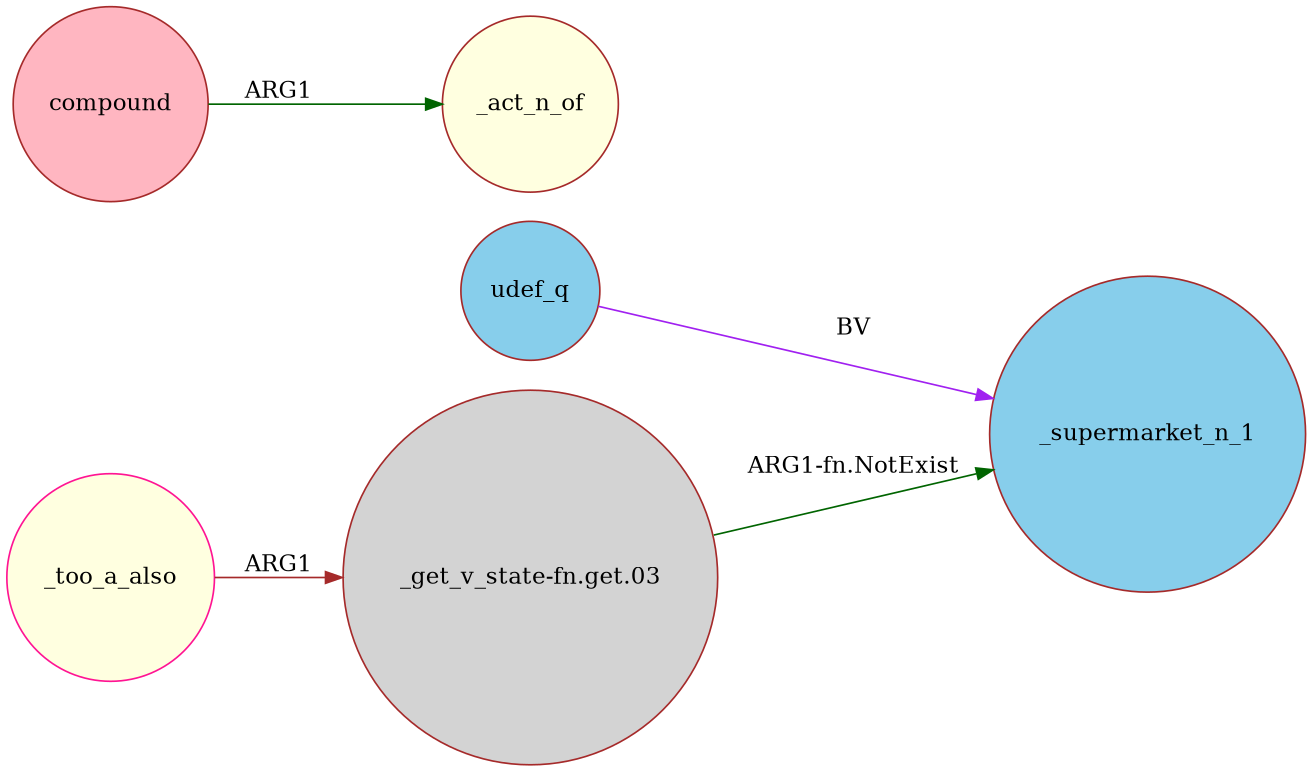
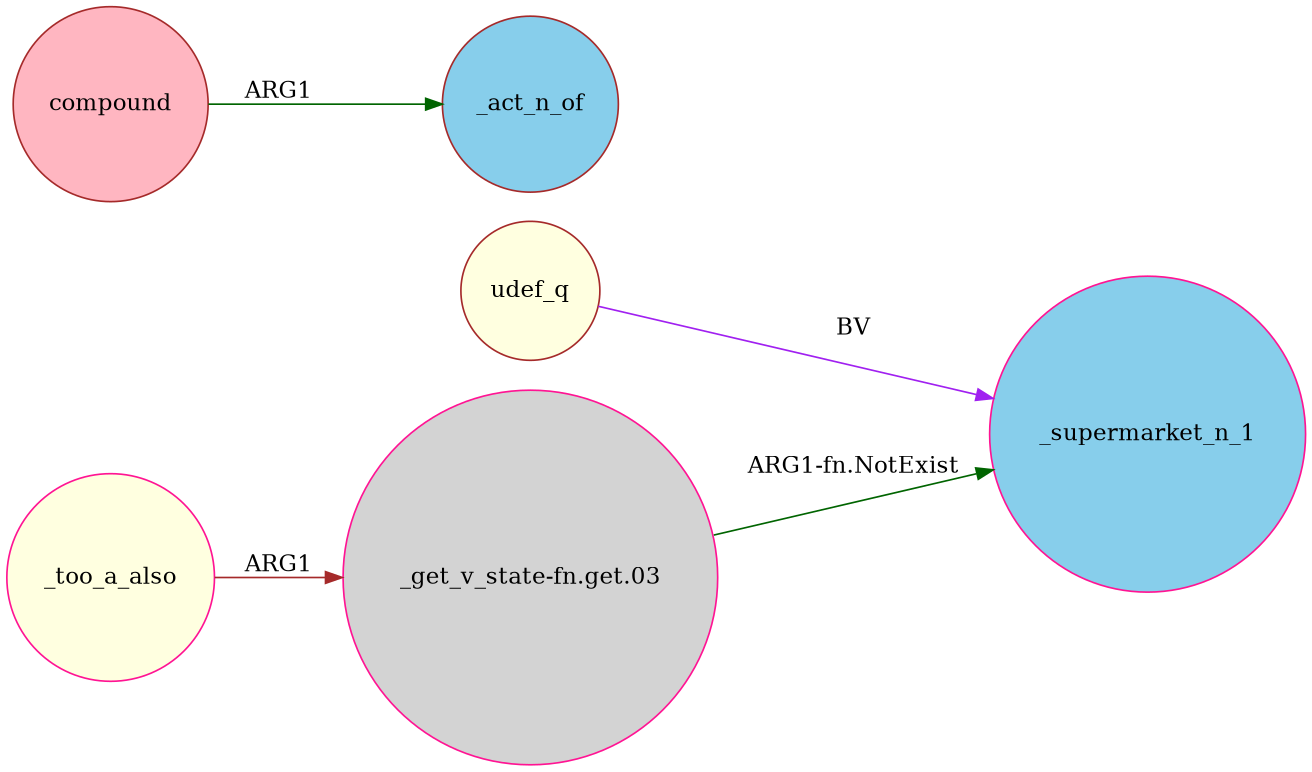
(530, 104) -> (530, 104)
(530, 291) -> (530, 291)
(1148, 434) -> (1148, 434)
(530, 577) -> (530, 577)
